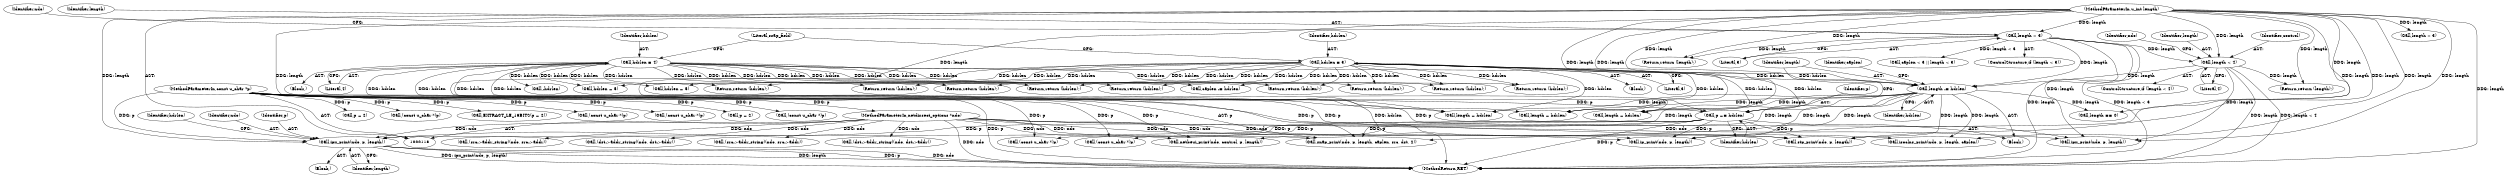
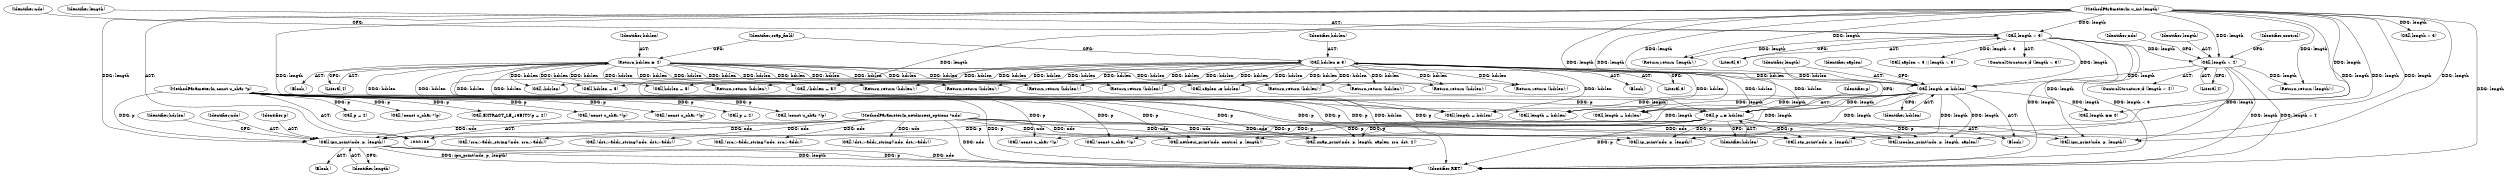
(772, 36) -> (772, 36)
(2259, 49) -> (2259, 49)
(639, 63) -> (639, 63)
none -> (934, 80)
none -> (816, 89)
(561, 96) -> (1078, 97)
(1225, 116) -> (1225, 116)
none -> (1481, 123)
none -> (1830, 123)
(1741, 130) -> (1842, 104)
(420, 142) -> (420, 142)
(1445, 169) -> (1445, 169)
